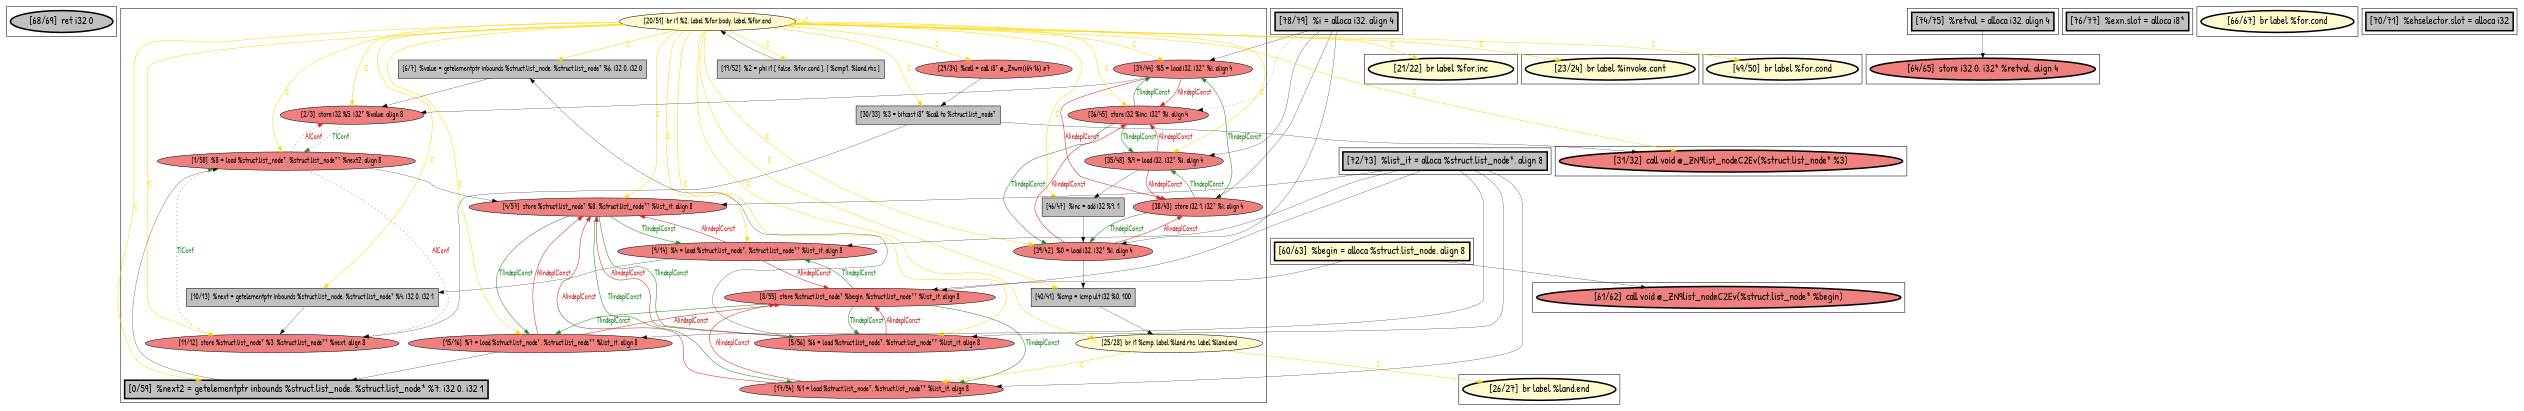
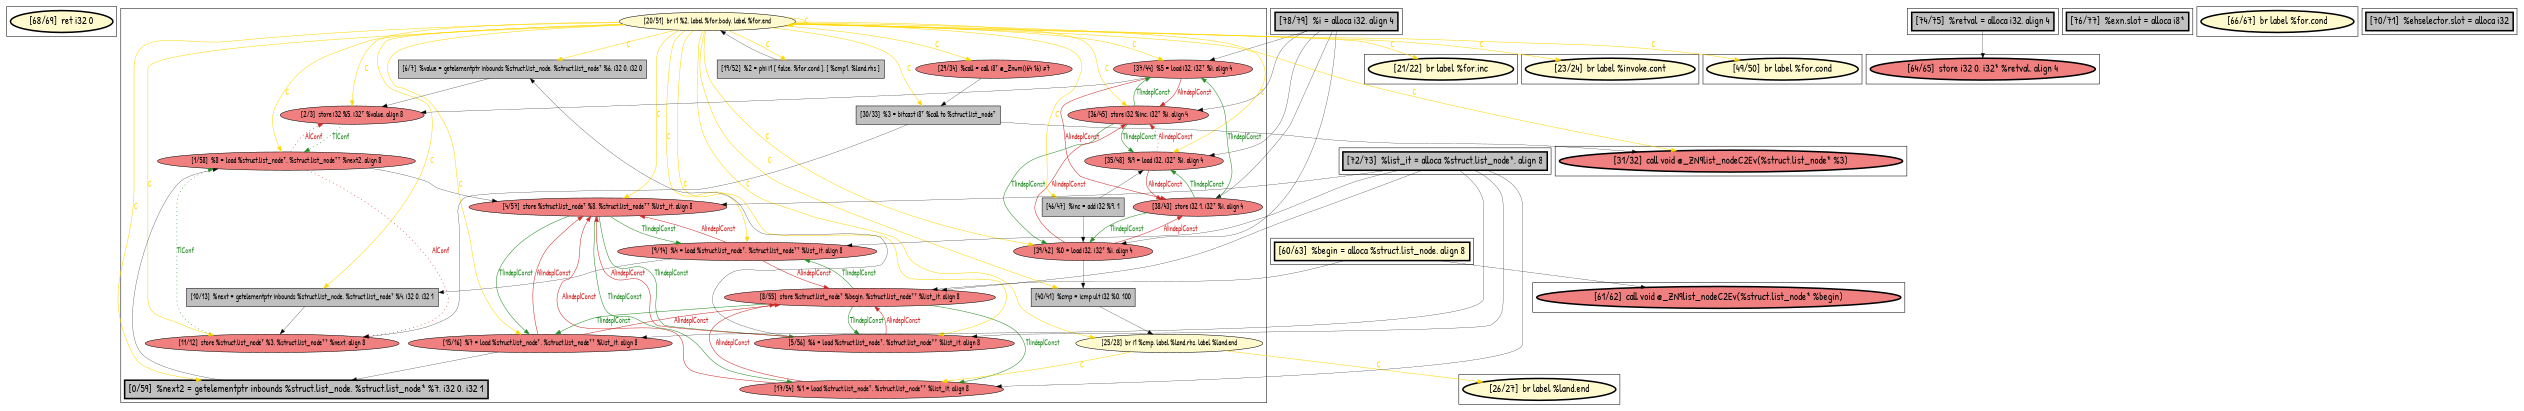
(62, 22) -> (62, 22)
(1270, 79) -> (1270, 79)
(1158, 139) -> (1158, 139)
(1118, 182) -> (1121, 184)
